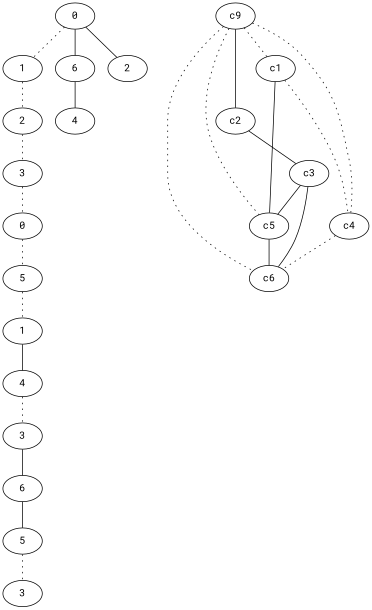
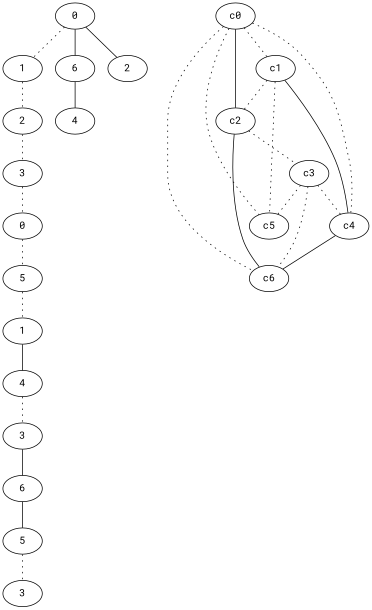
(236, 16) -> (236, 16)
none -> (256, 95)
(273, 141) -> (273, 141)
(326, 142) -> (326, 142)
(268, 144) -> (268, 144)
(289, 200) -> (289, 200)
none -> (329, 200)
(299, 229) -> (299, 229)
(269, 252) -> (235, 203)
(309, 252) -> (309, 252)
